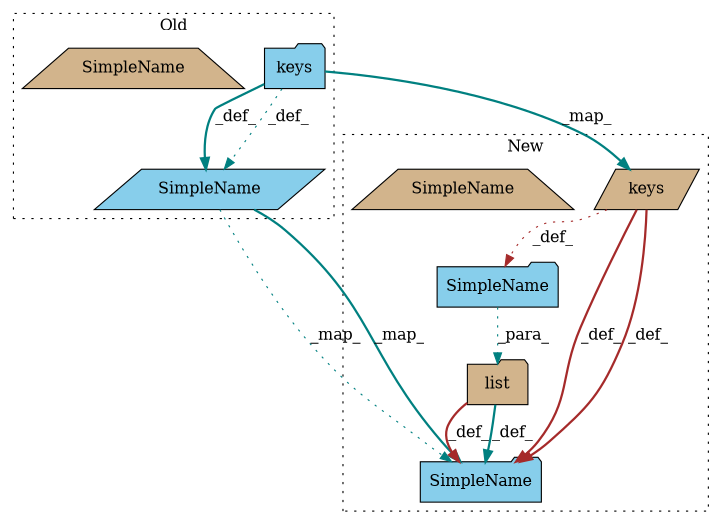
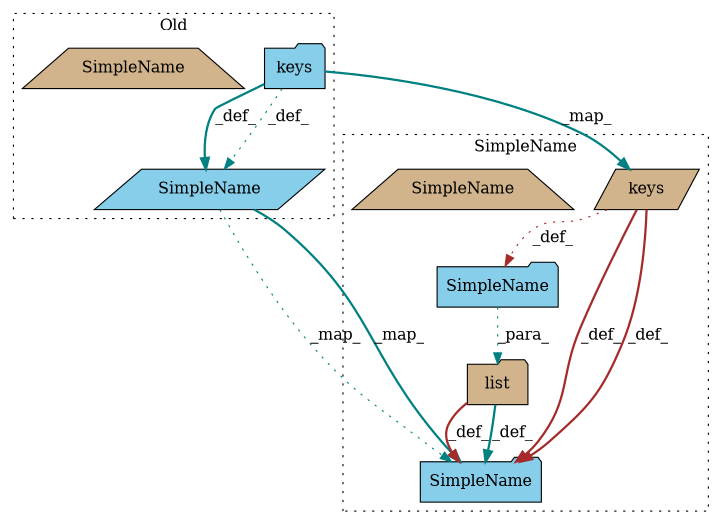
(526, 147) -> (526, 147)
